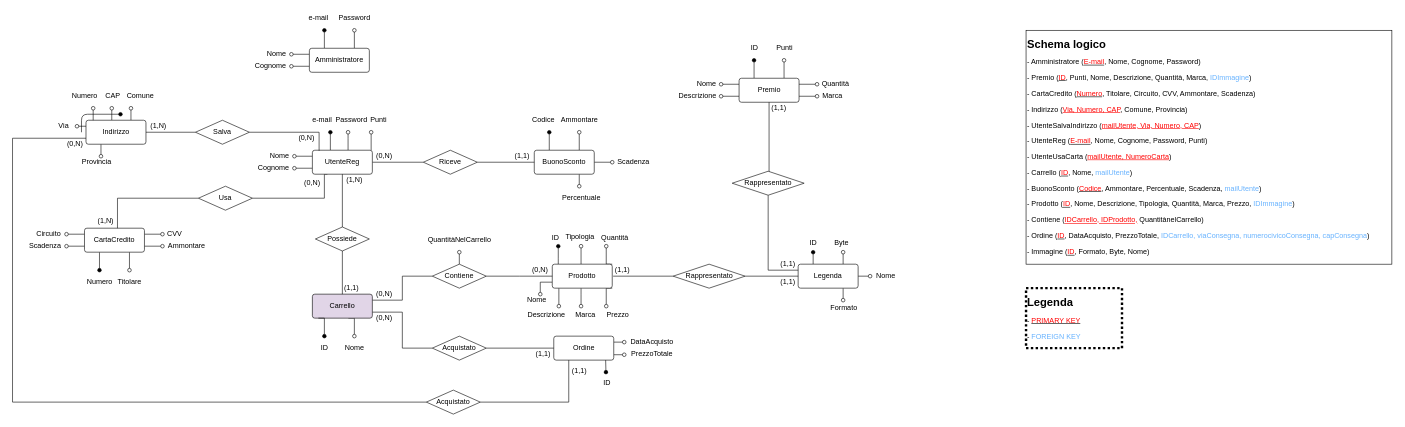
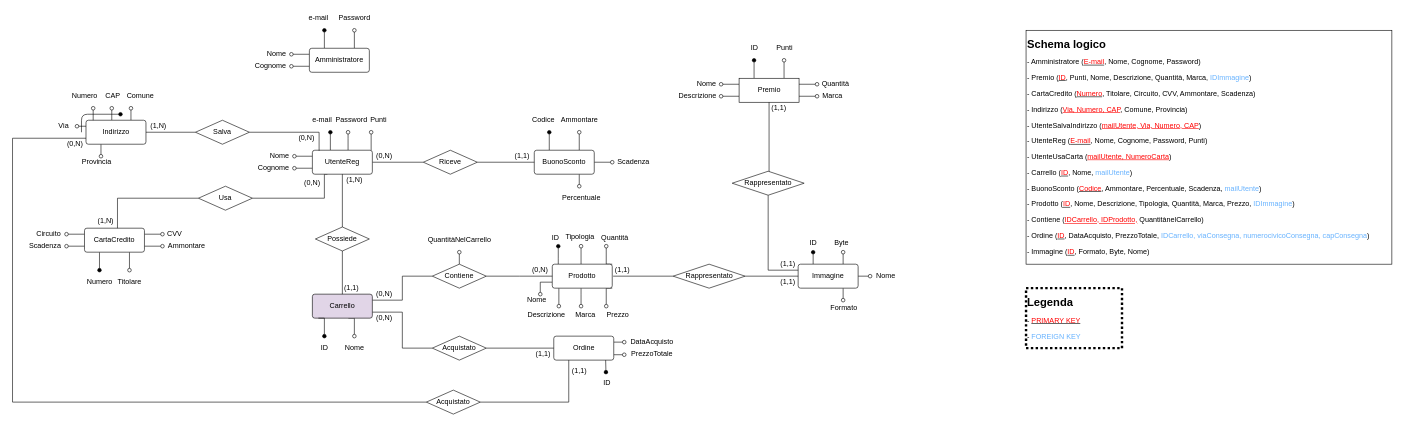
(769, 90) -> (769, 90)
(828, 276) -> (828, 276)
